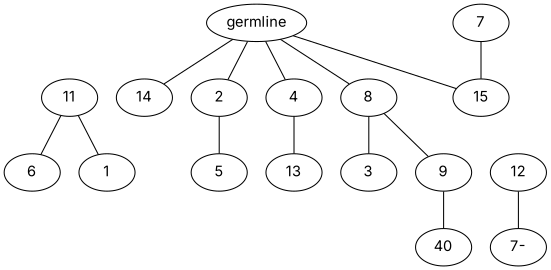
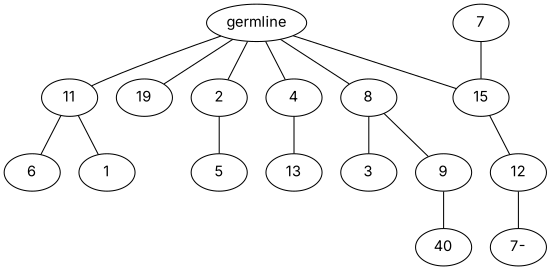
none -> (156, 60)
(144, 98) -> (144, 98)
none -> (500, 135)
